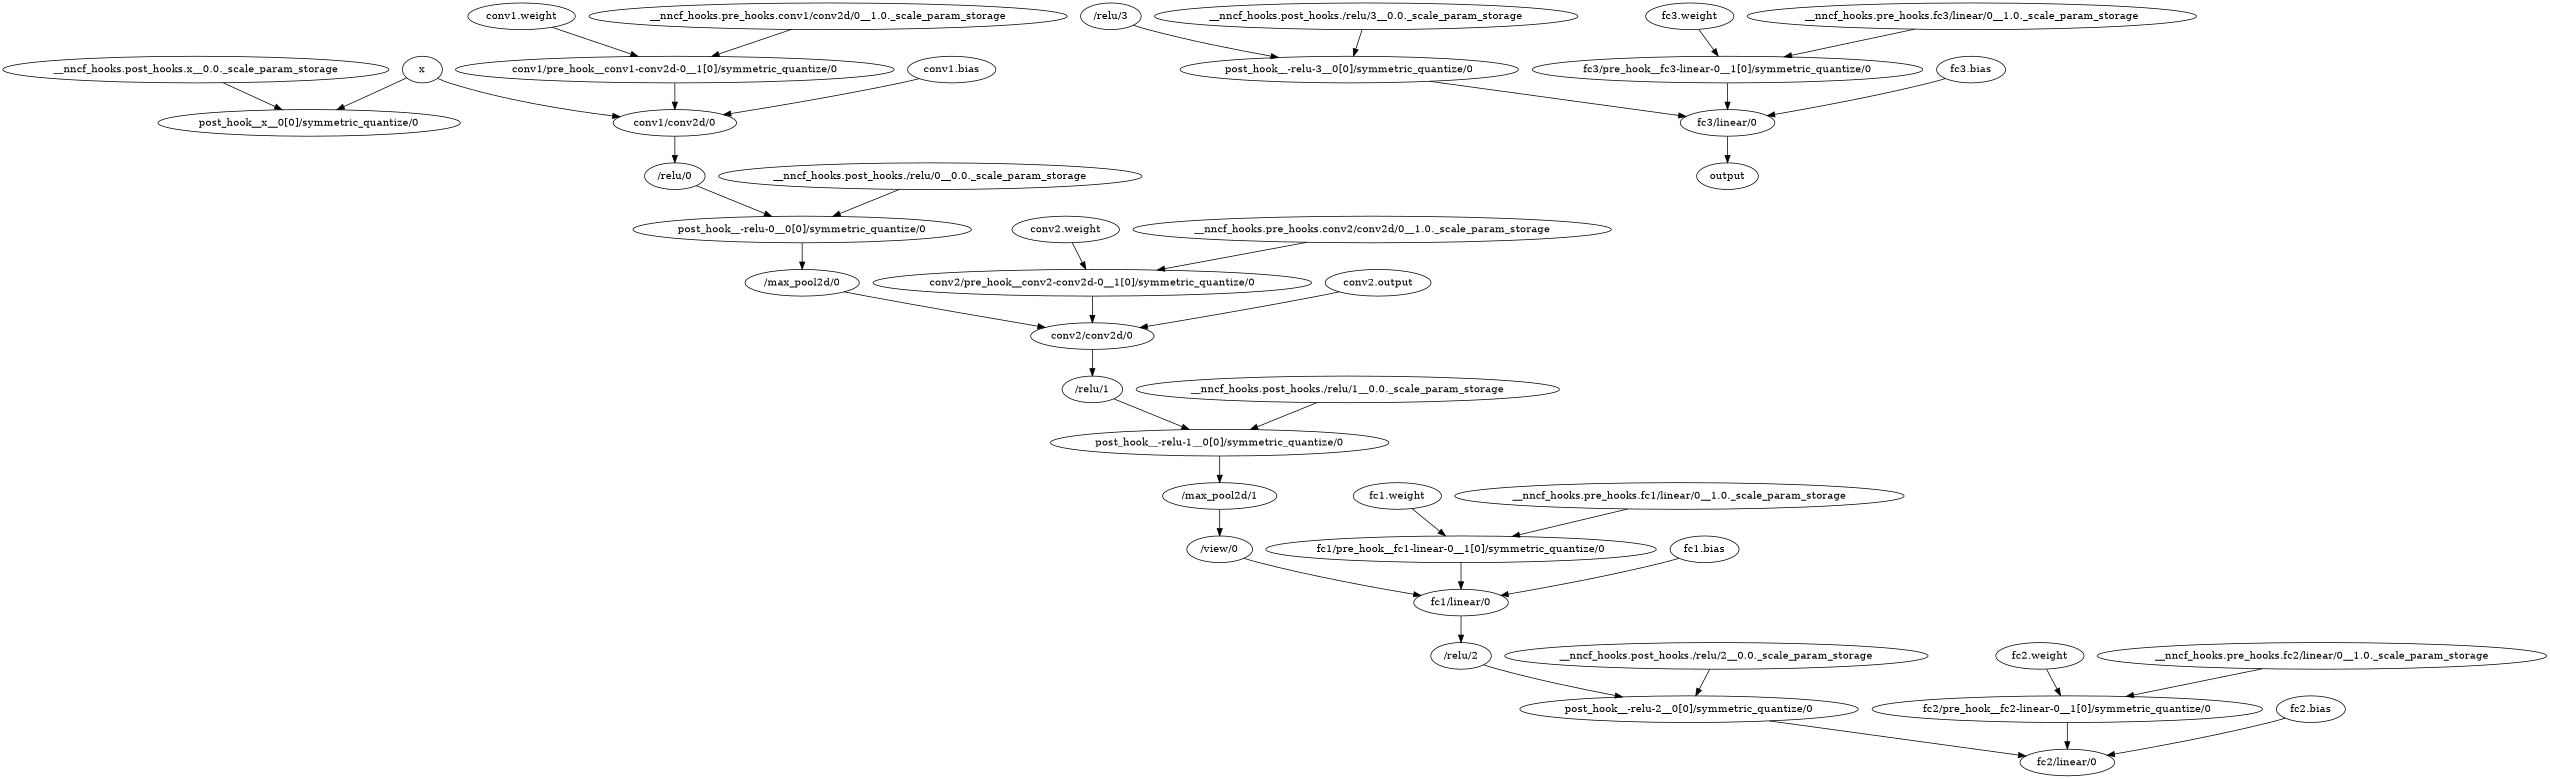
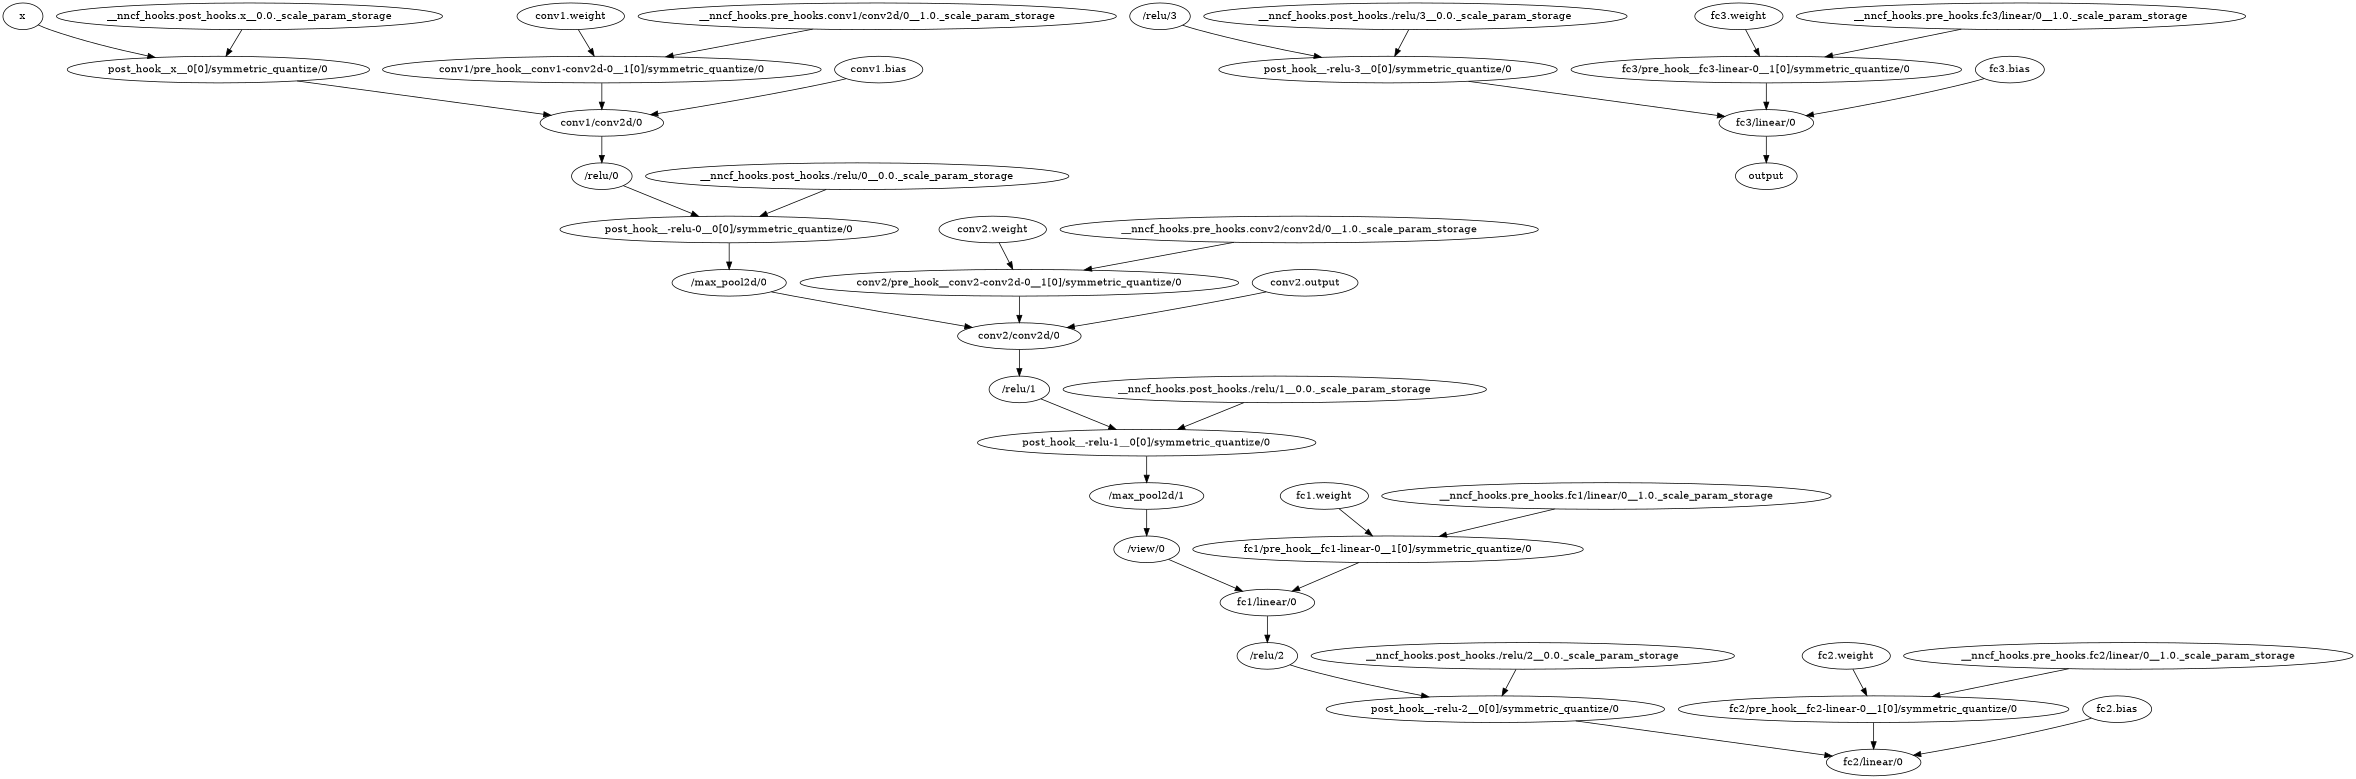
(524, 102) -> (420, 98)
(1705, 549) -> none
